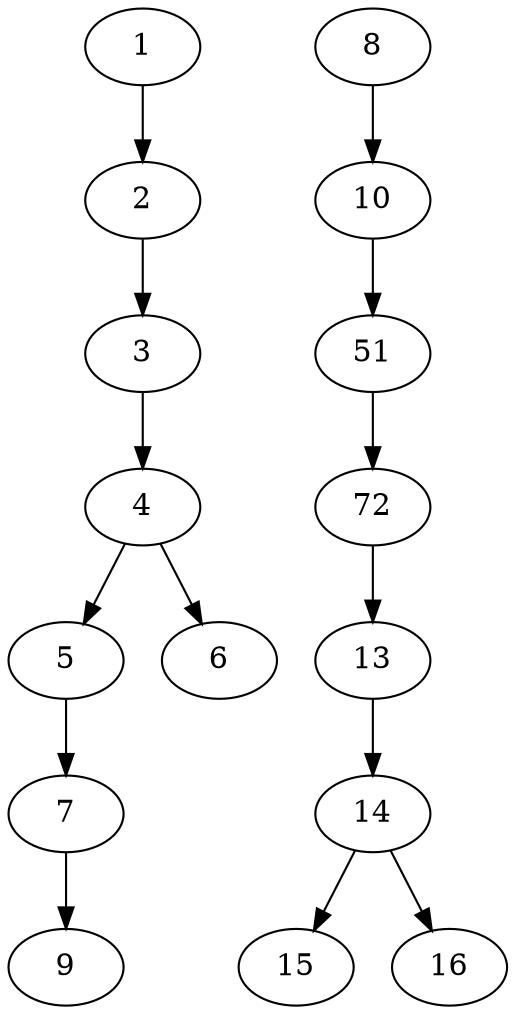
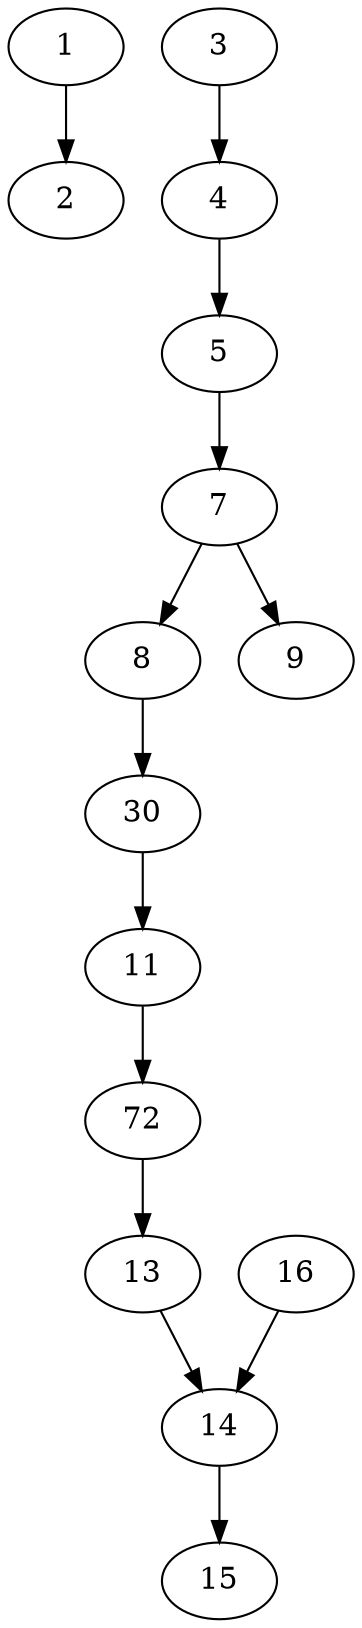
(373, 200) -> (143, 814)
(143, 267) -> none
(373, 354) -> (143, 967)
none -> (186, 574)
(219, 660) -> none
(406, 881) -> (263, 1341)
